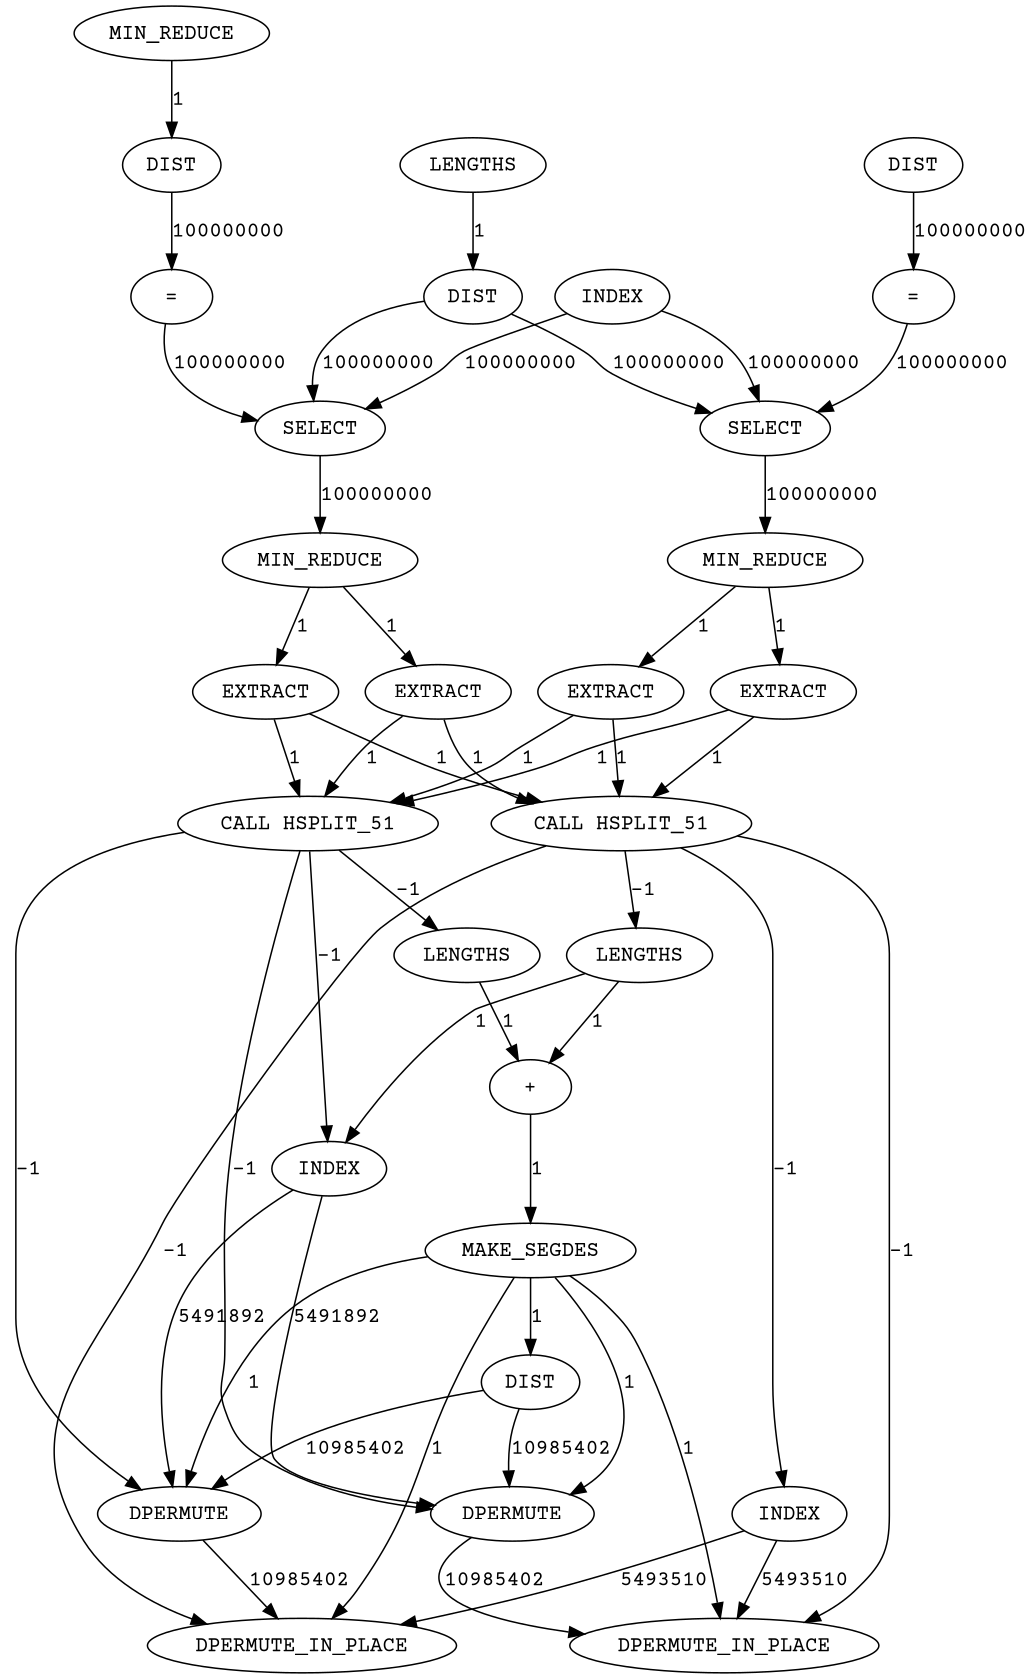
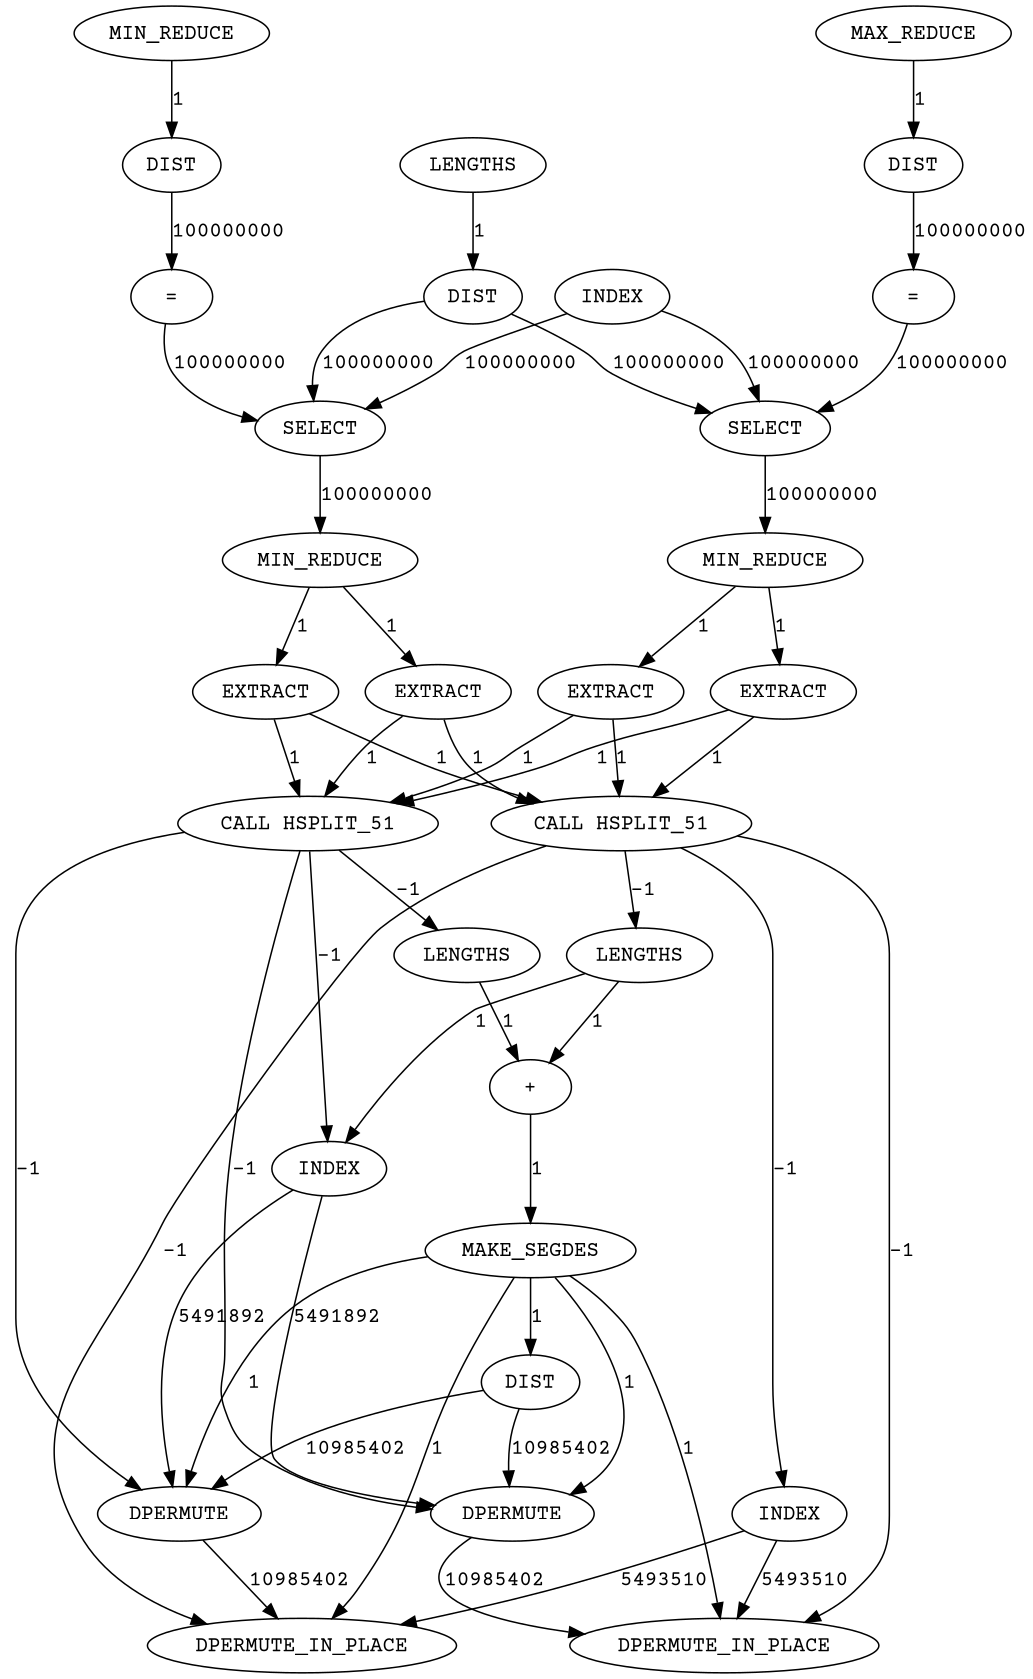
none -> (914, 33)
